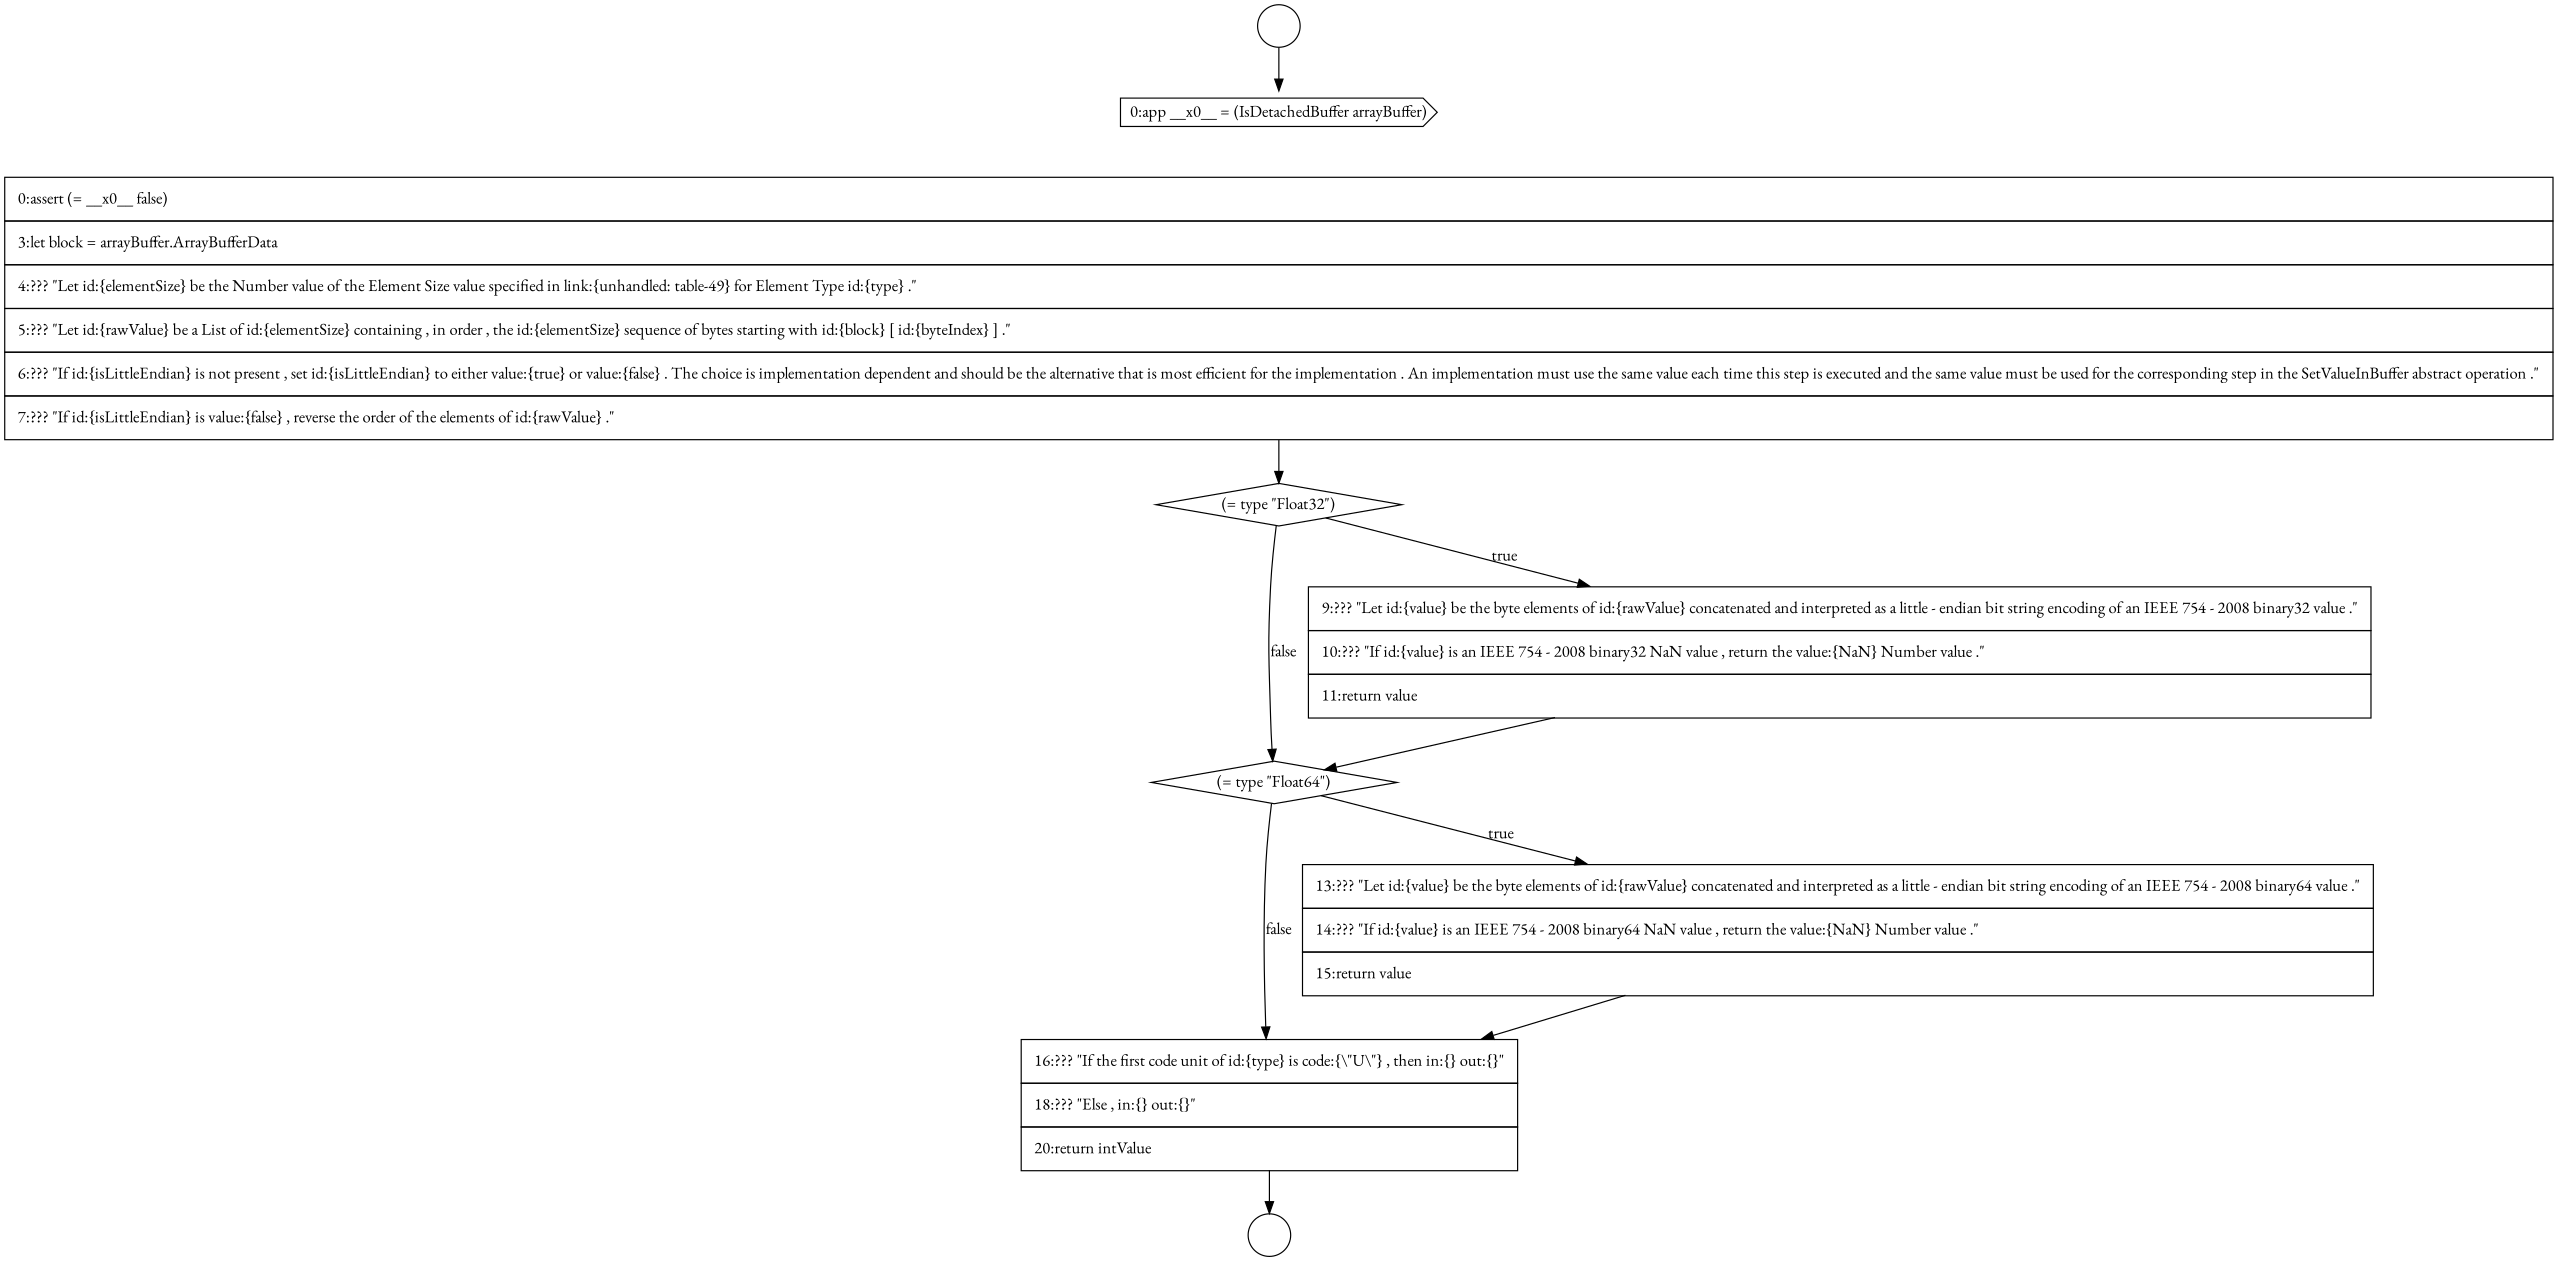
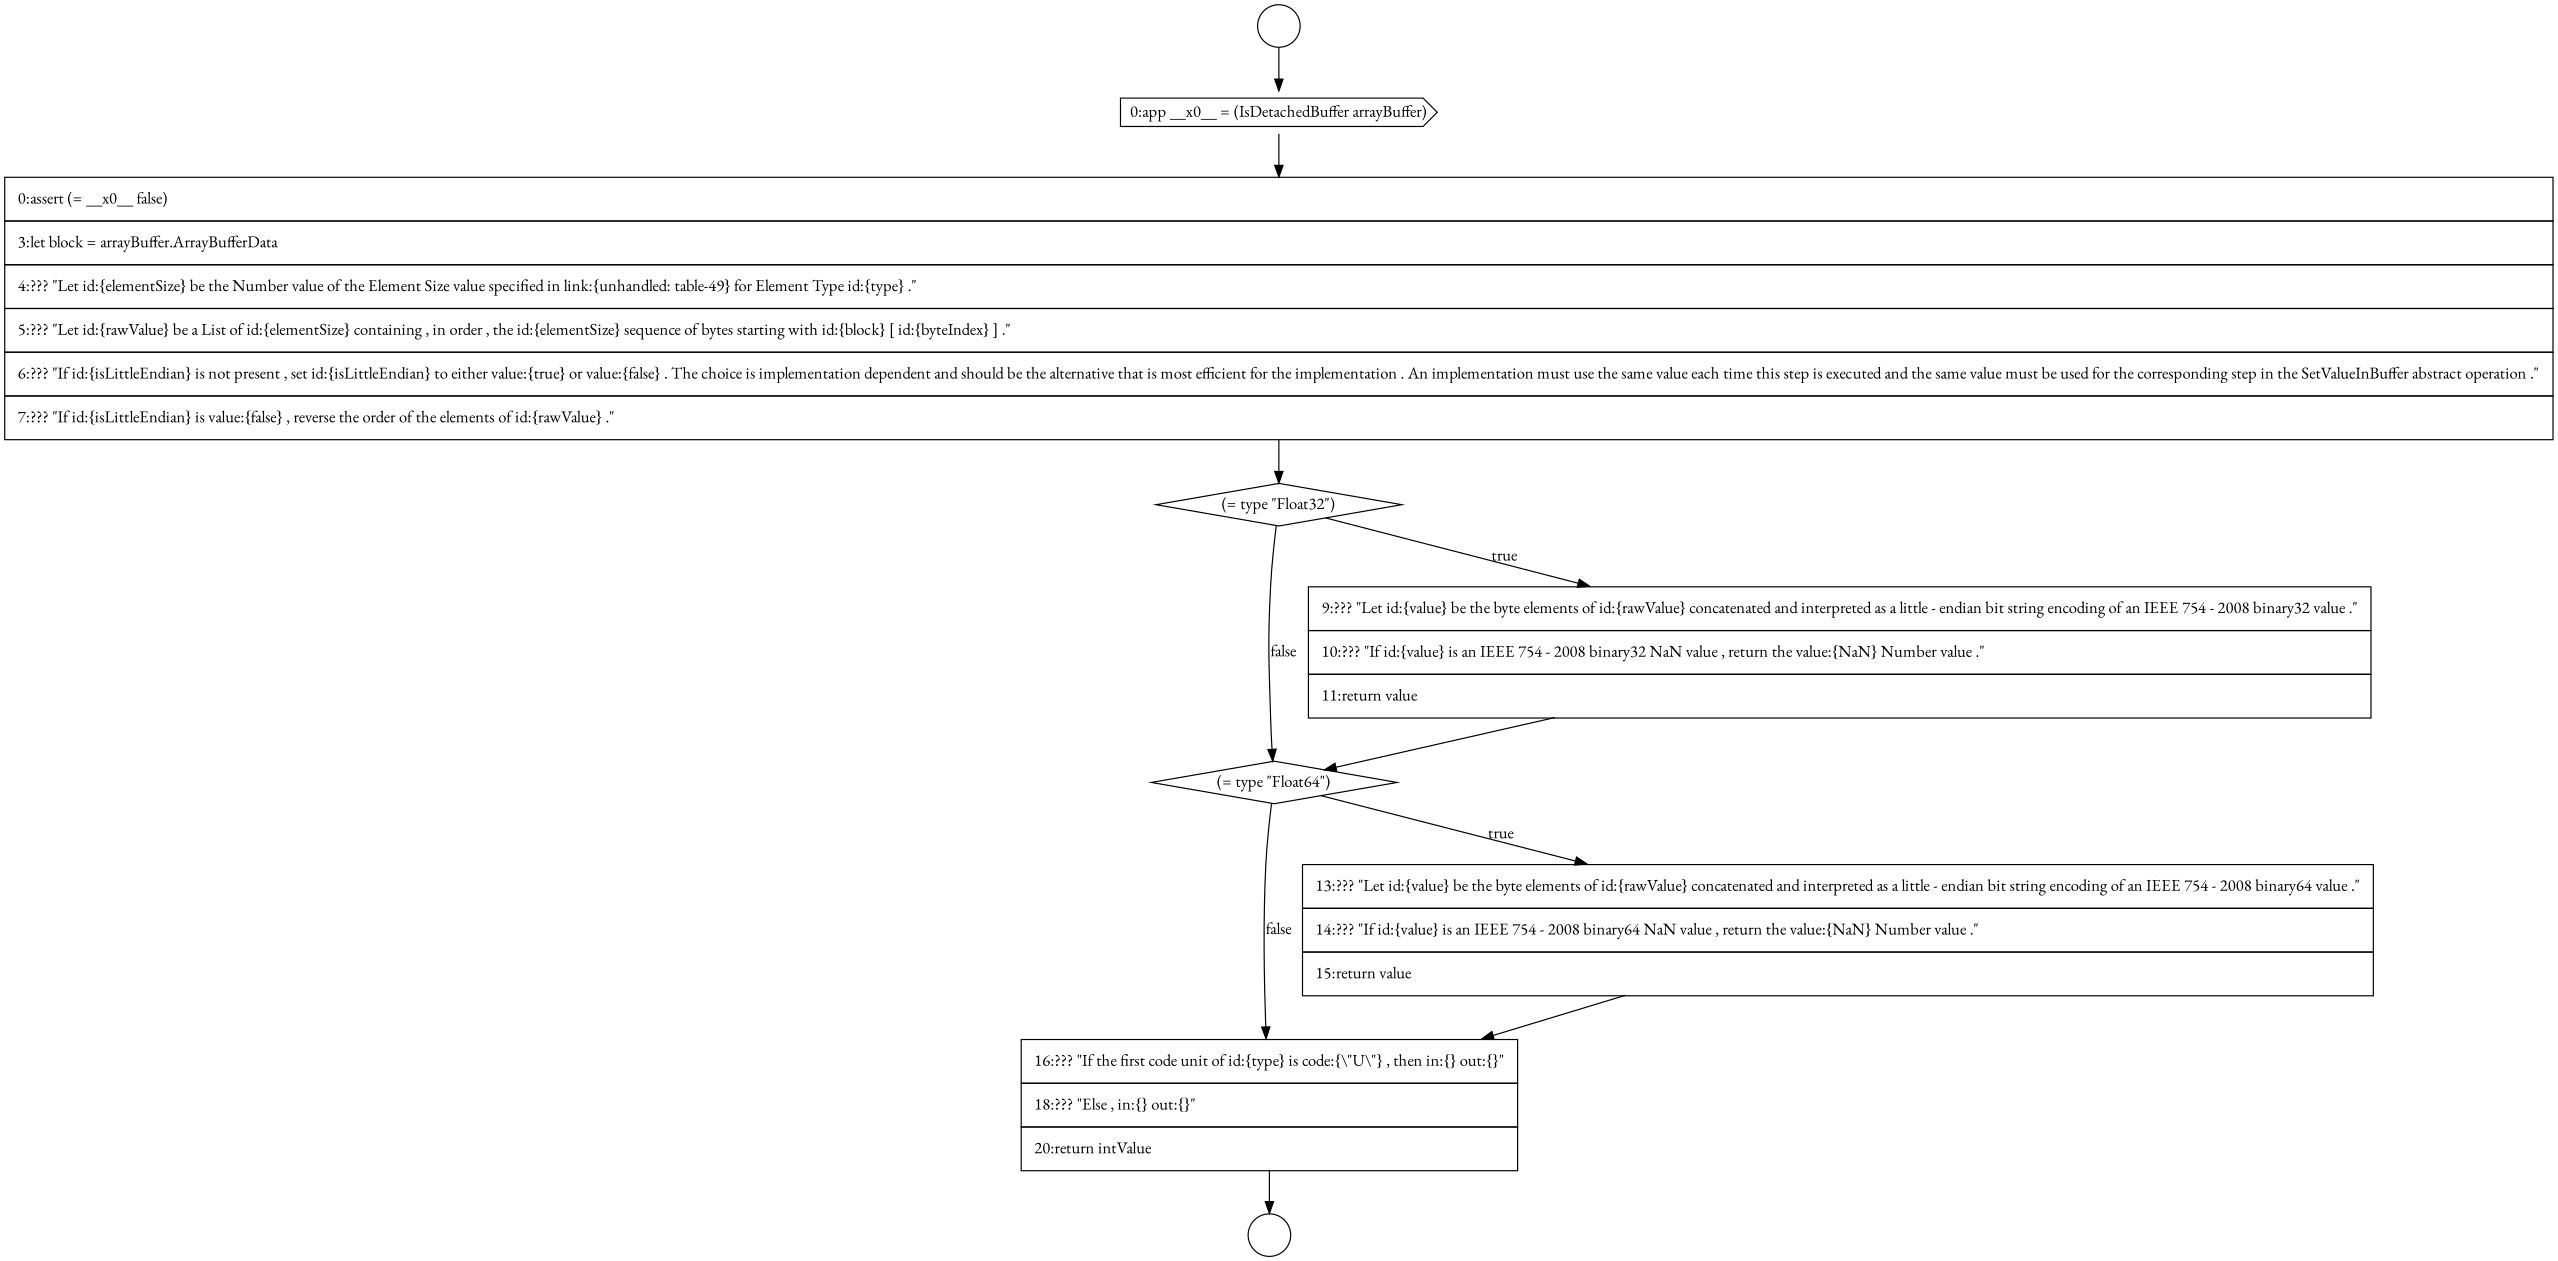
none -> (1279, 150)
